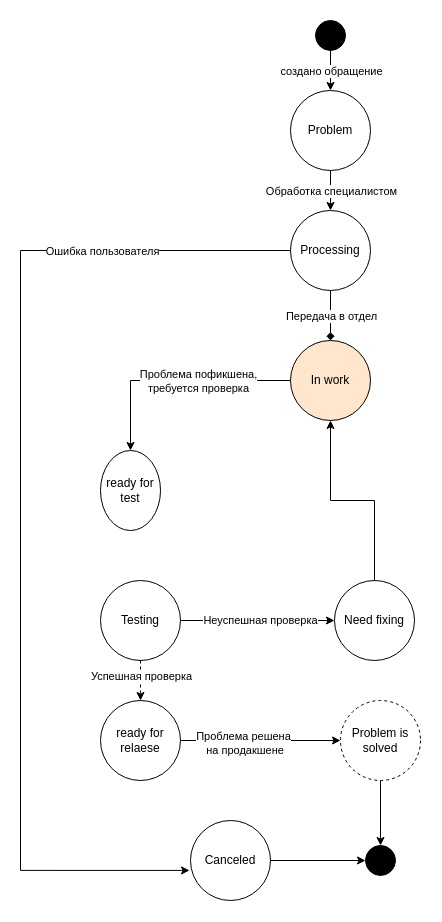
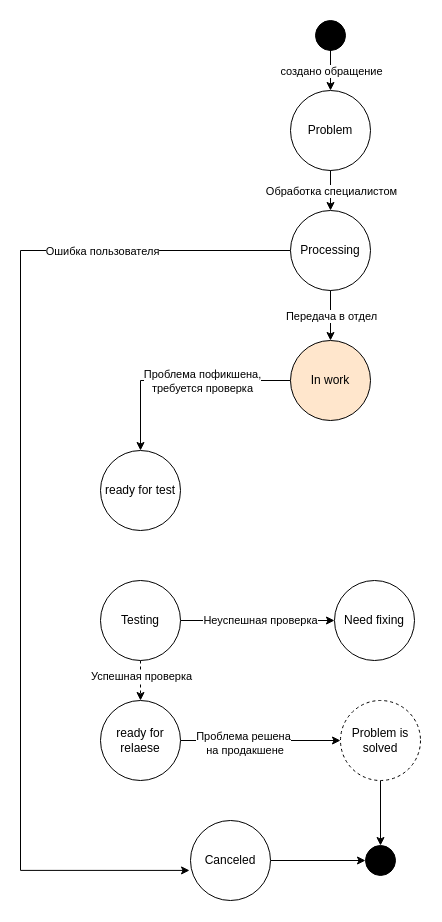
(331, 332) -> (331, 332)
(131, 491) -> (141, 491)
(357, 501) -> none
